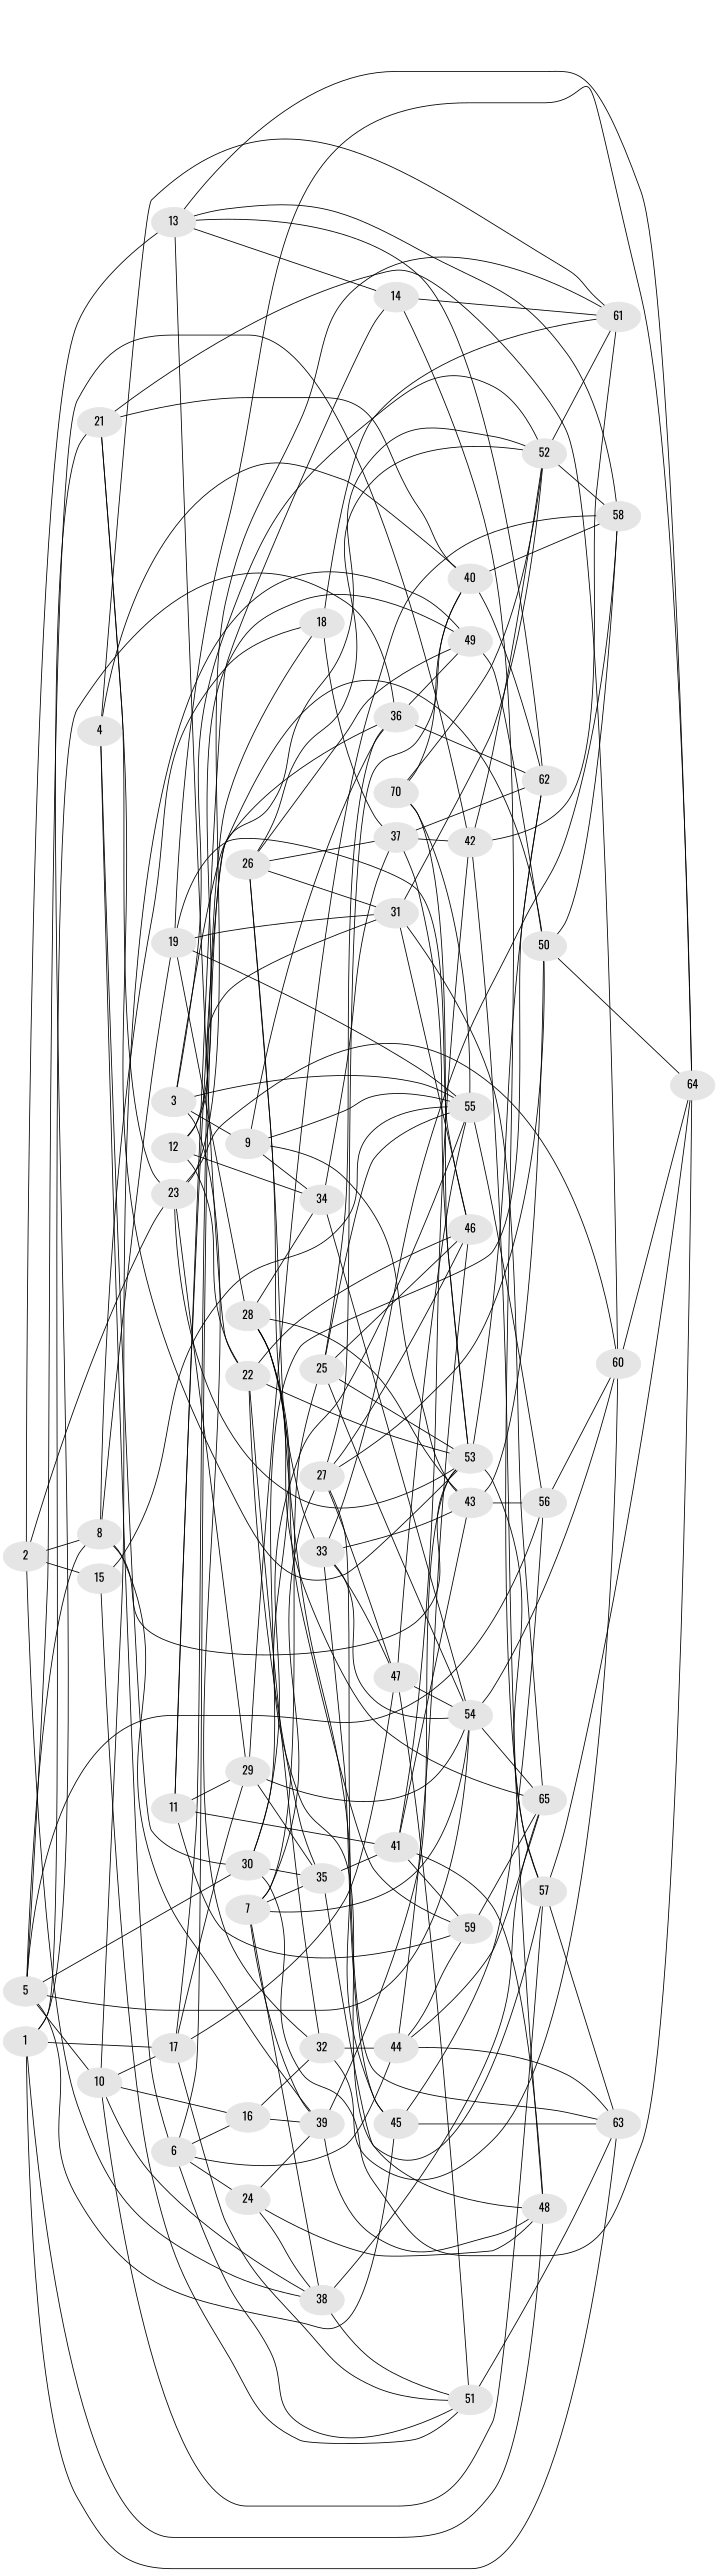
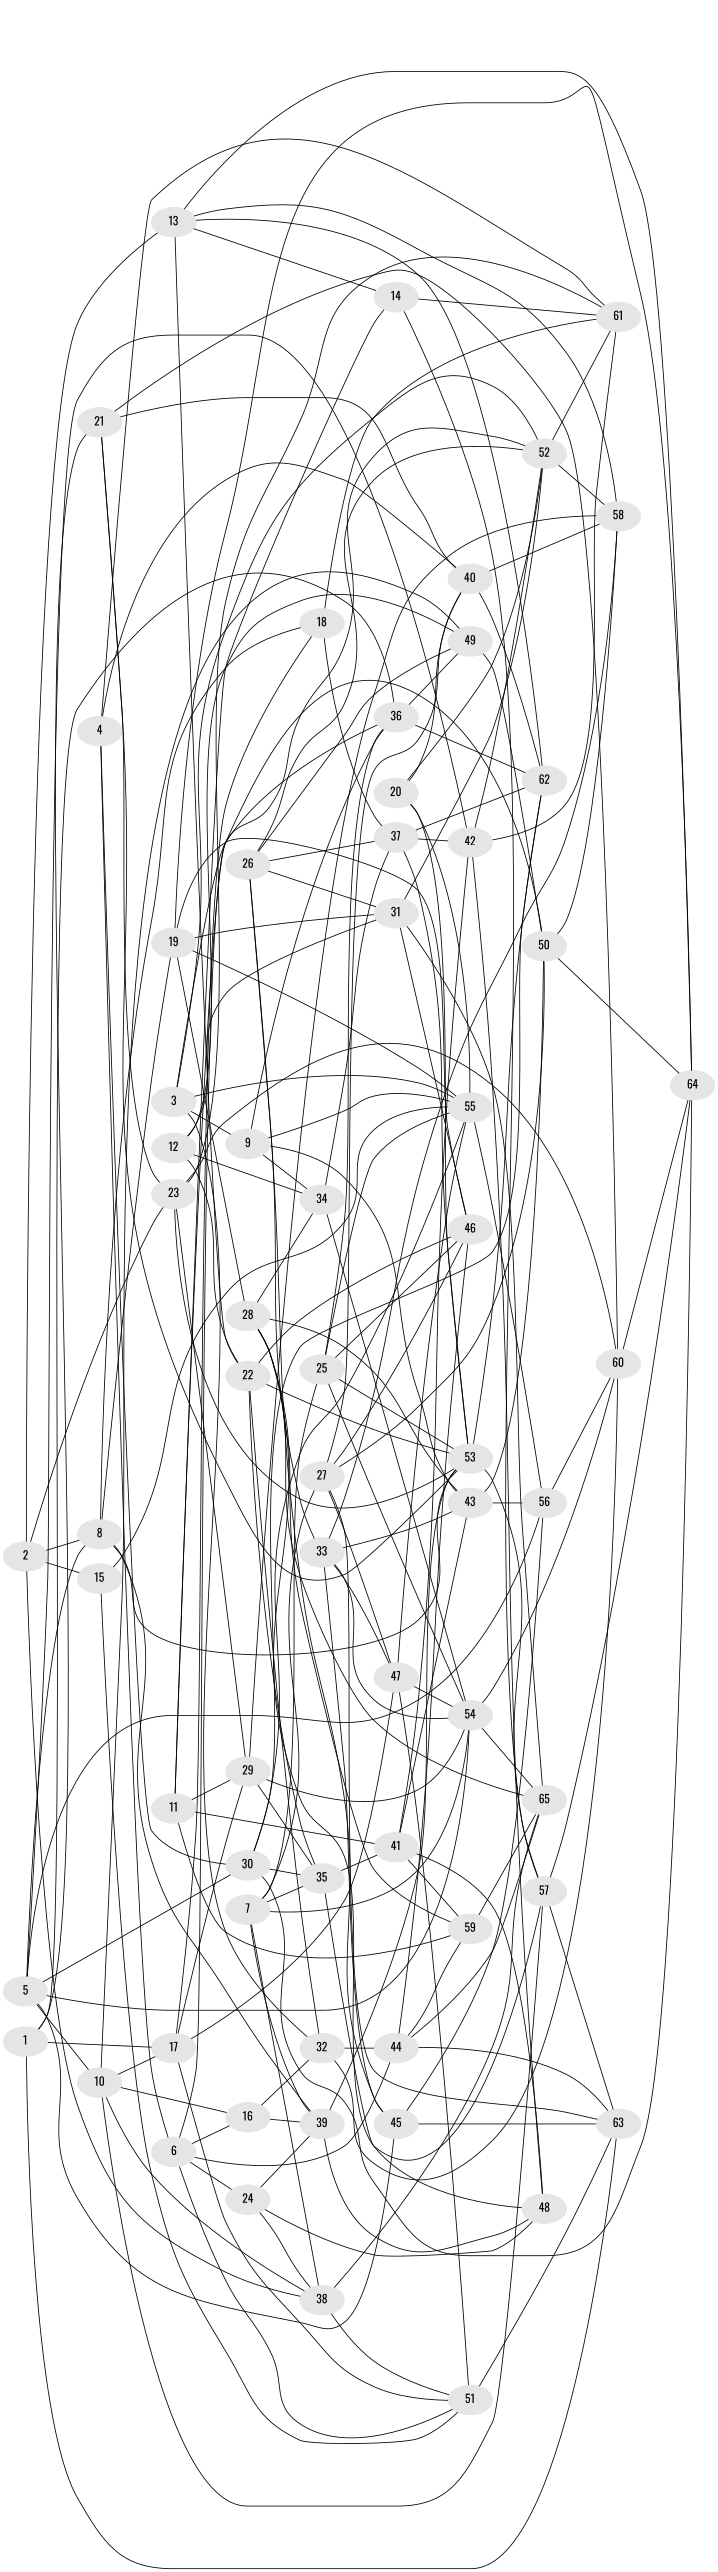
(396, 793) -> (396, 793)
(217, 2537) -> none
